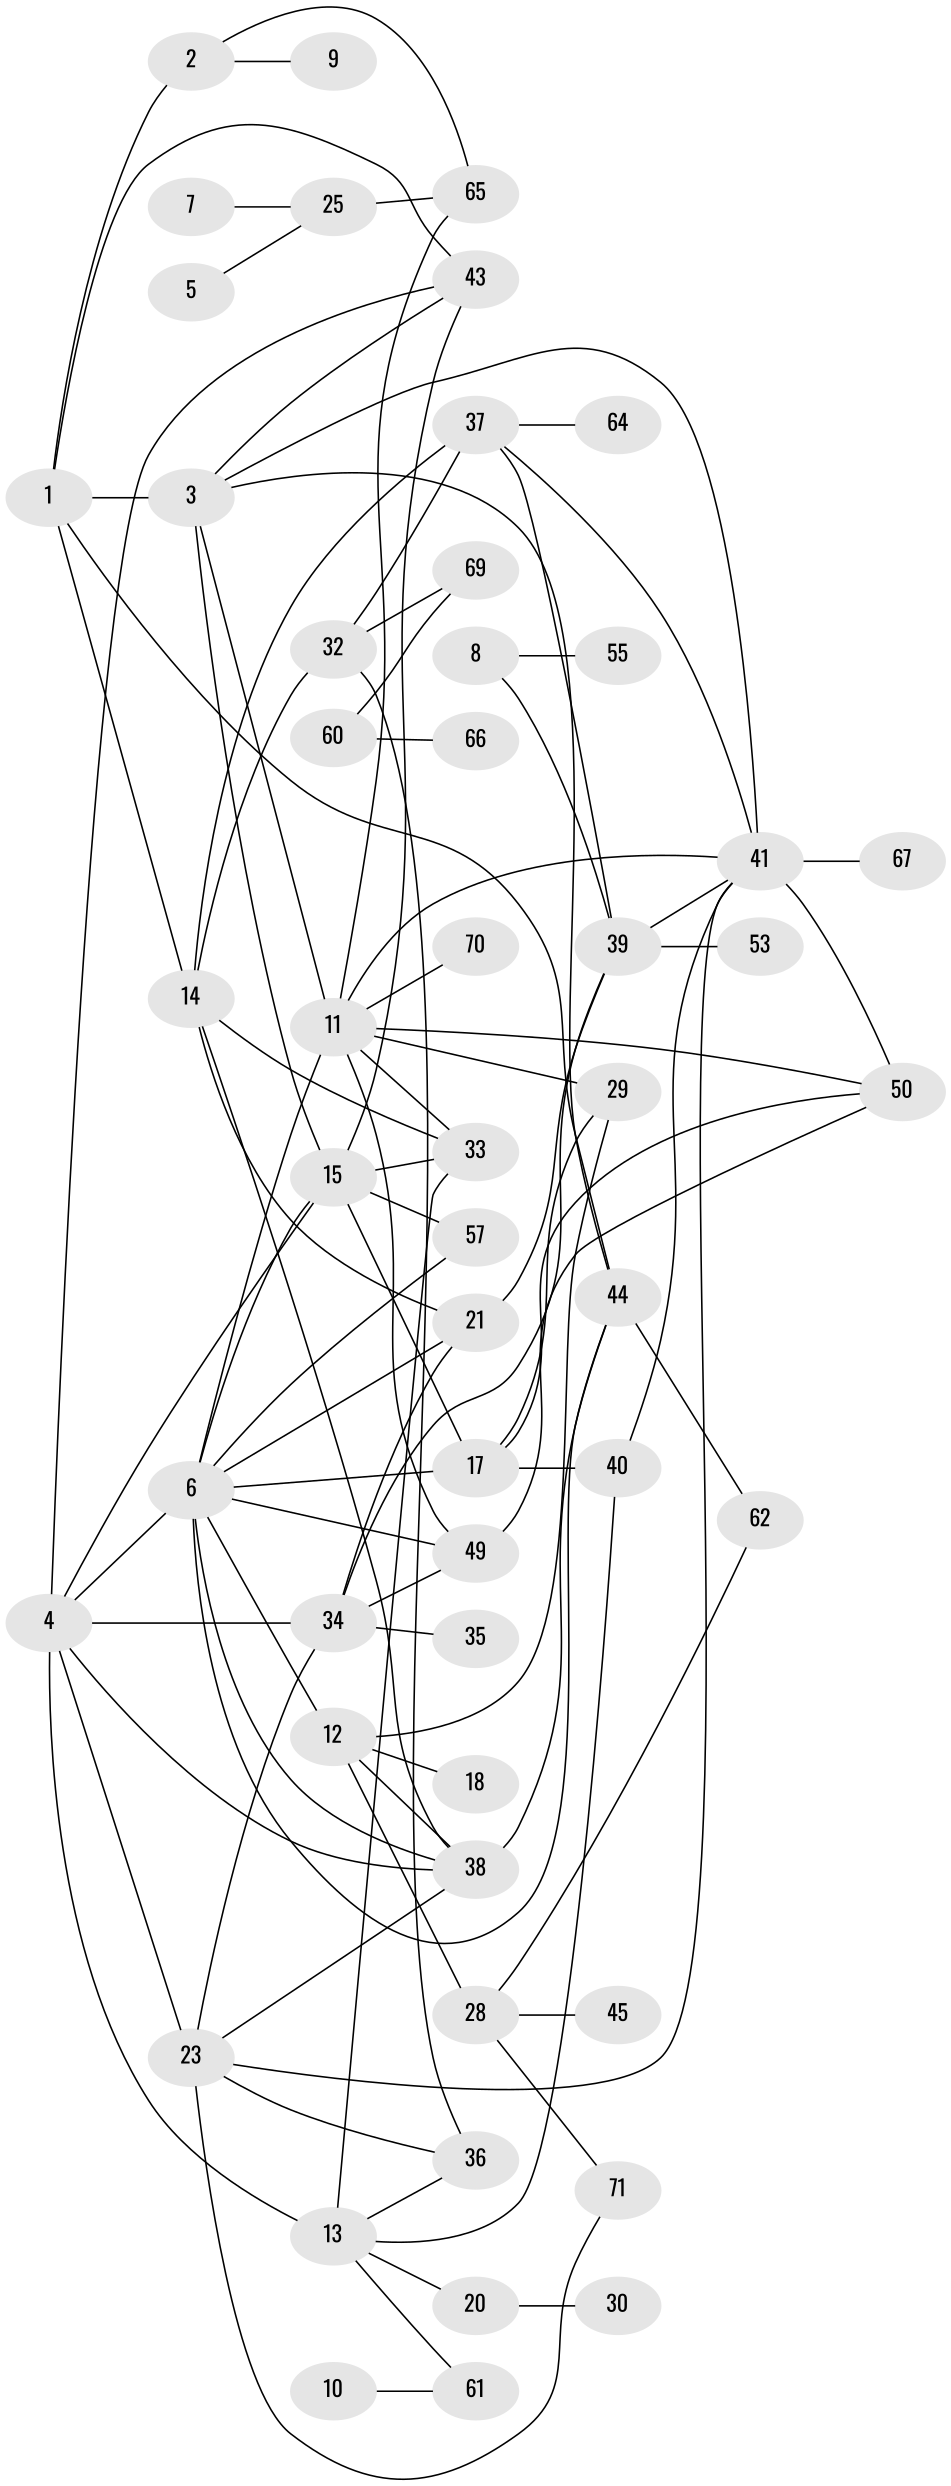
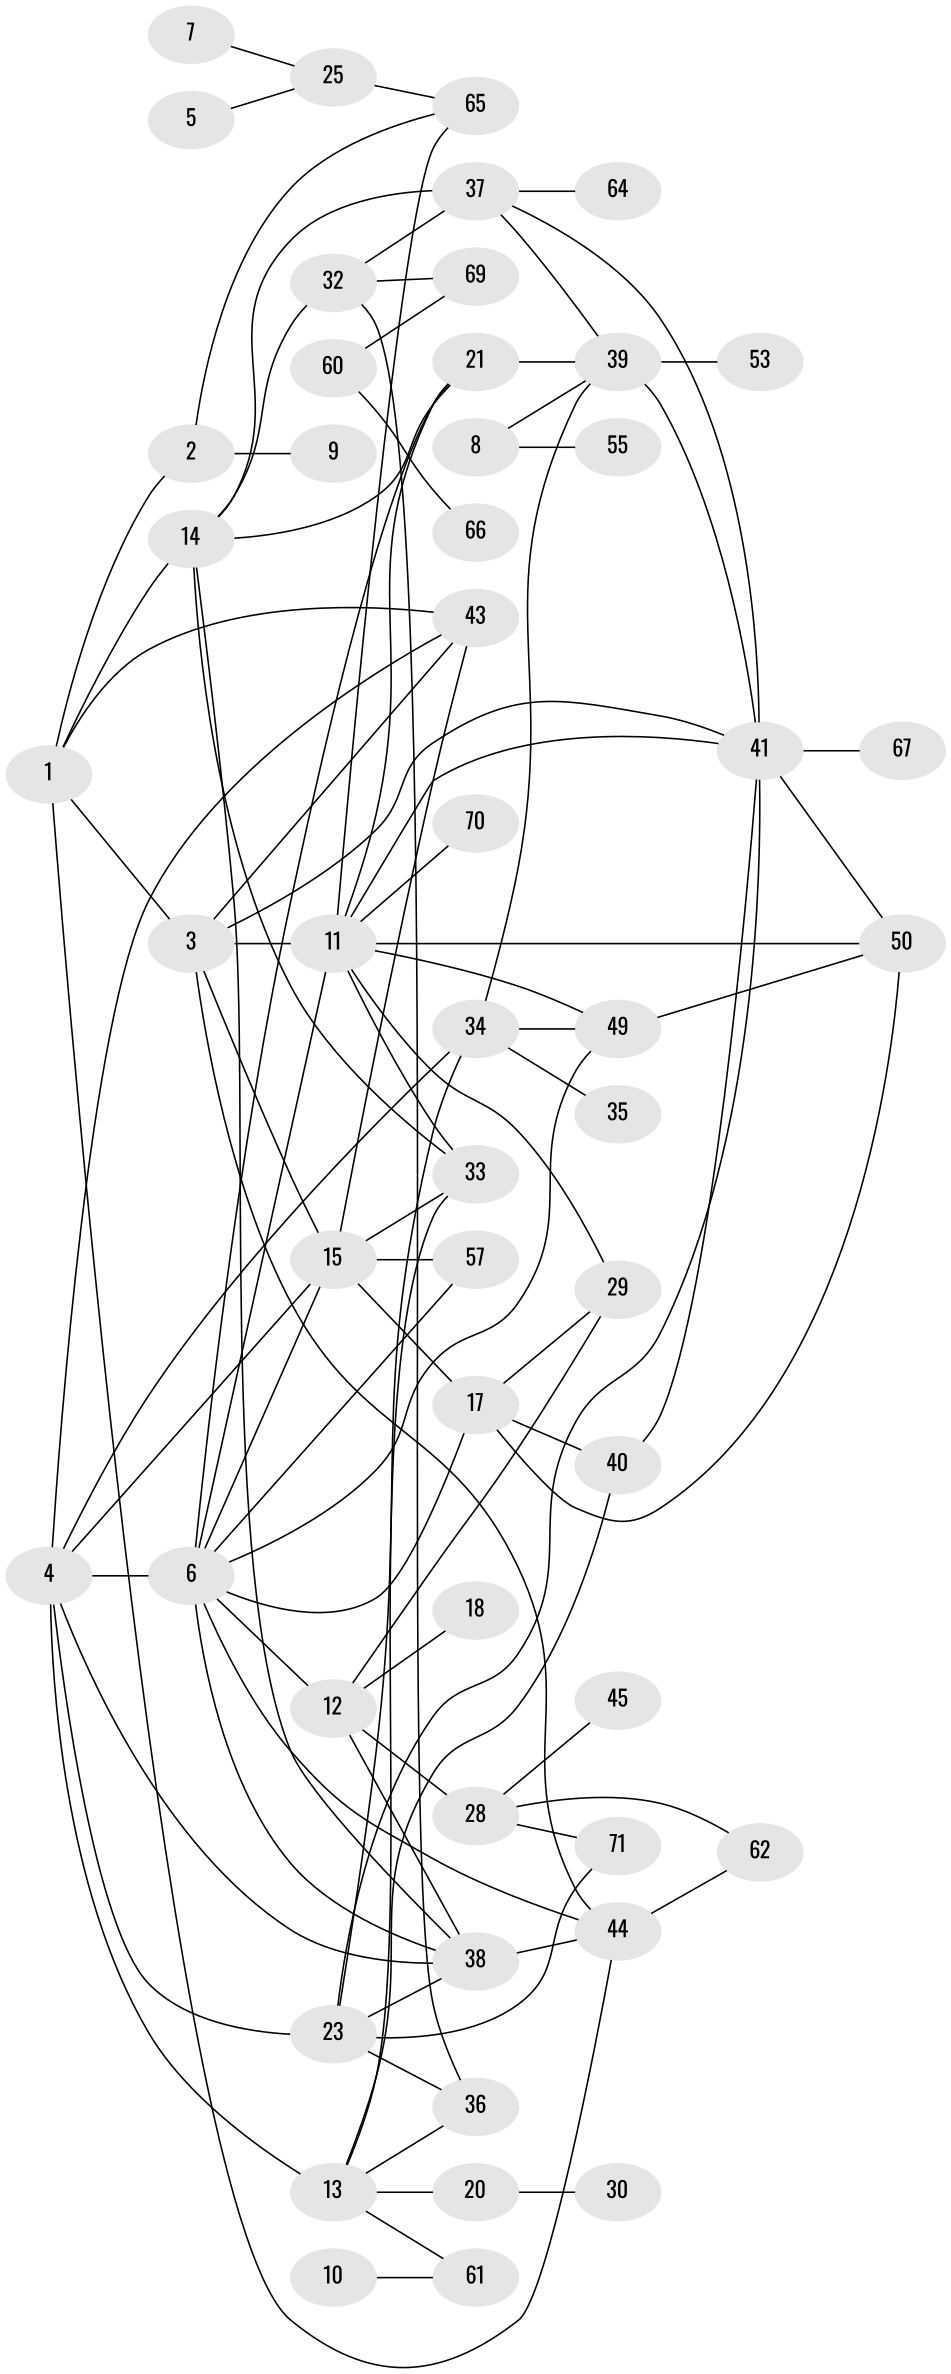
(391, 1460) -> (391, 647)
